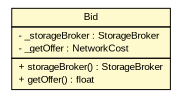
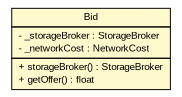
(74, 48) -> (84, 48)
